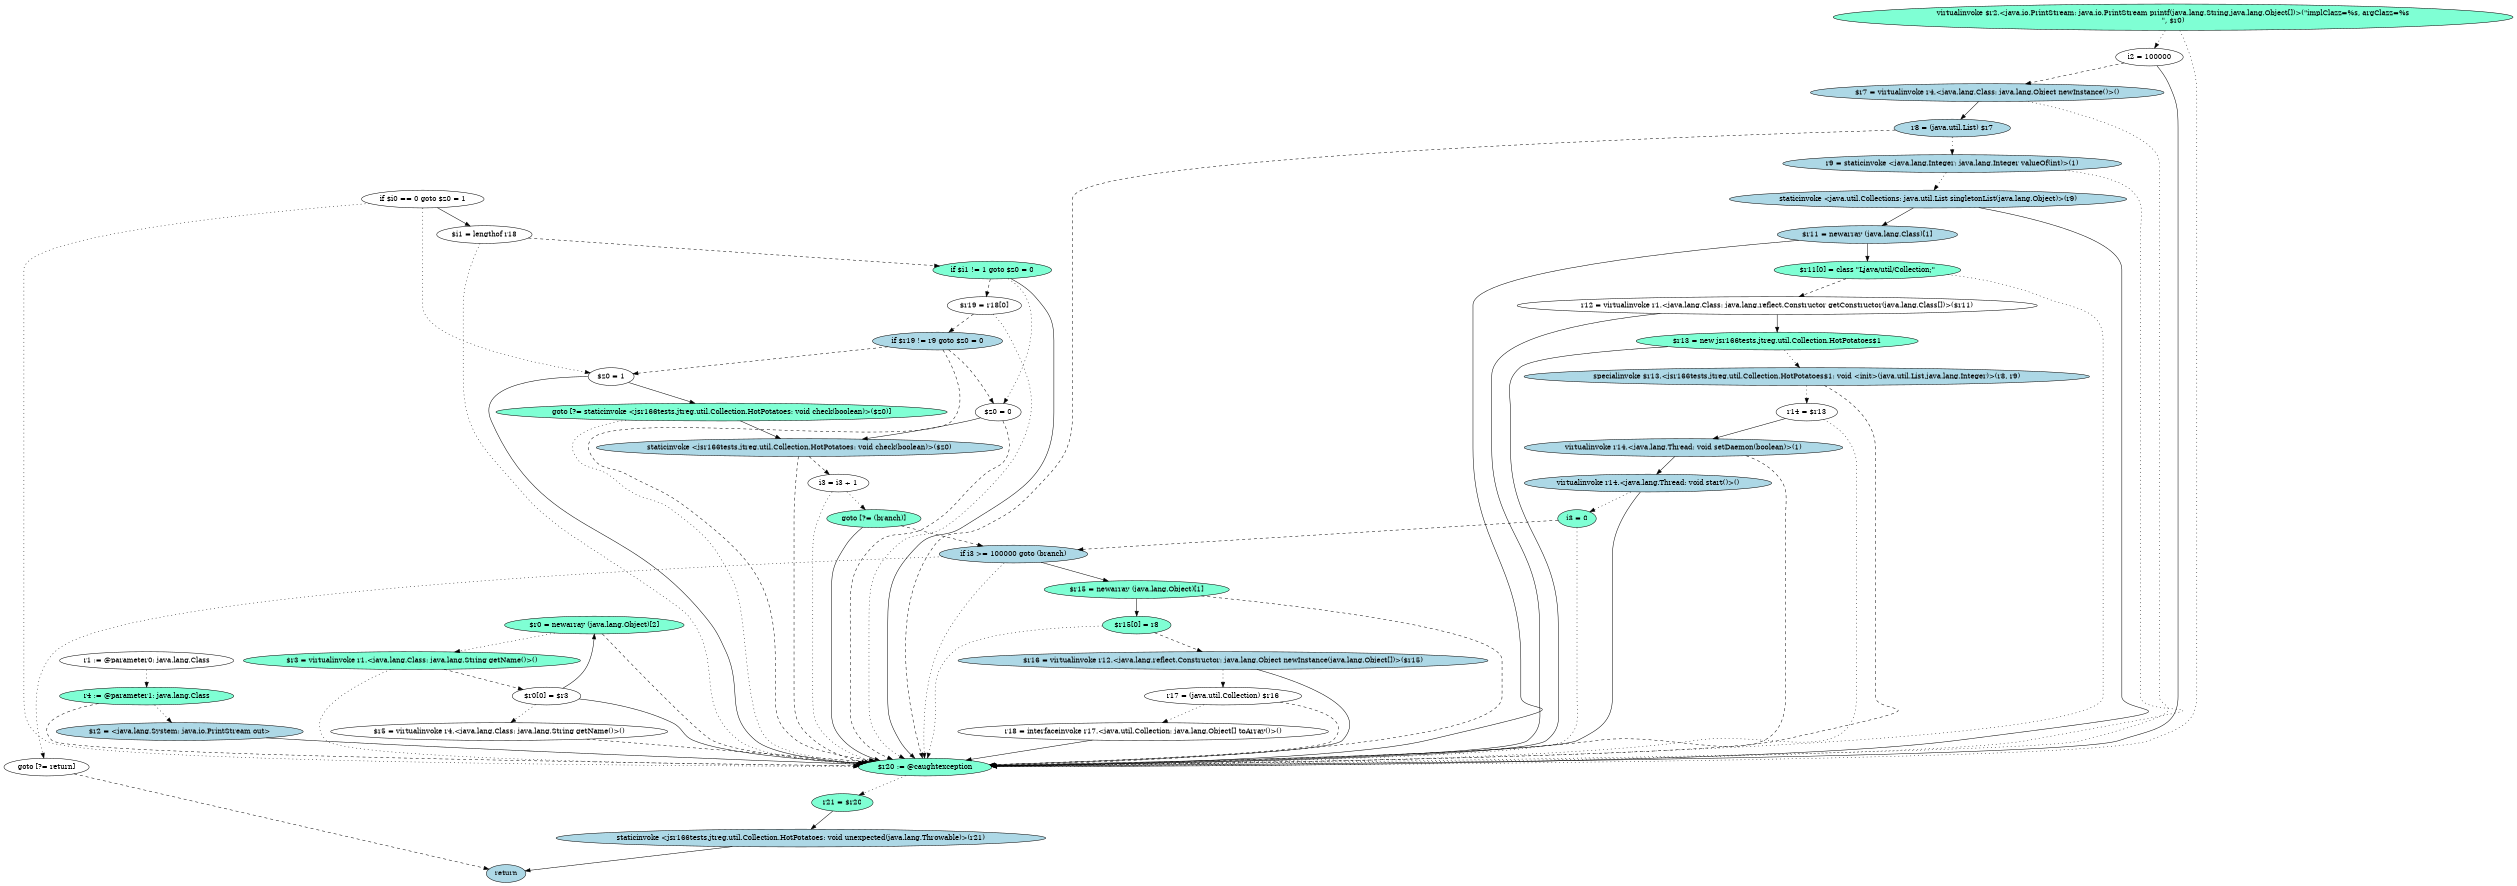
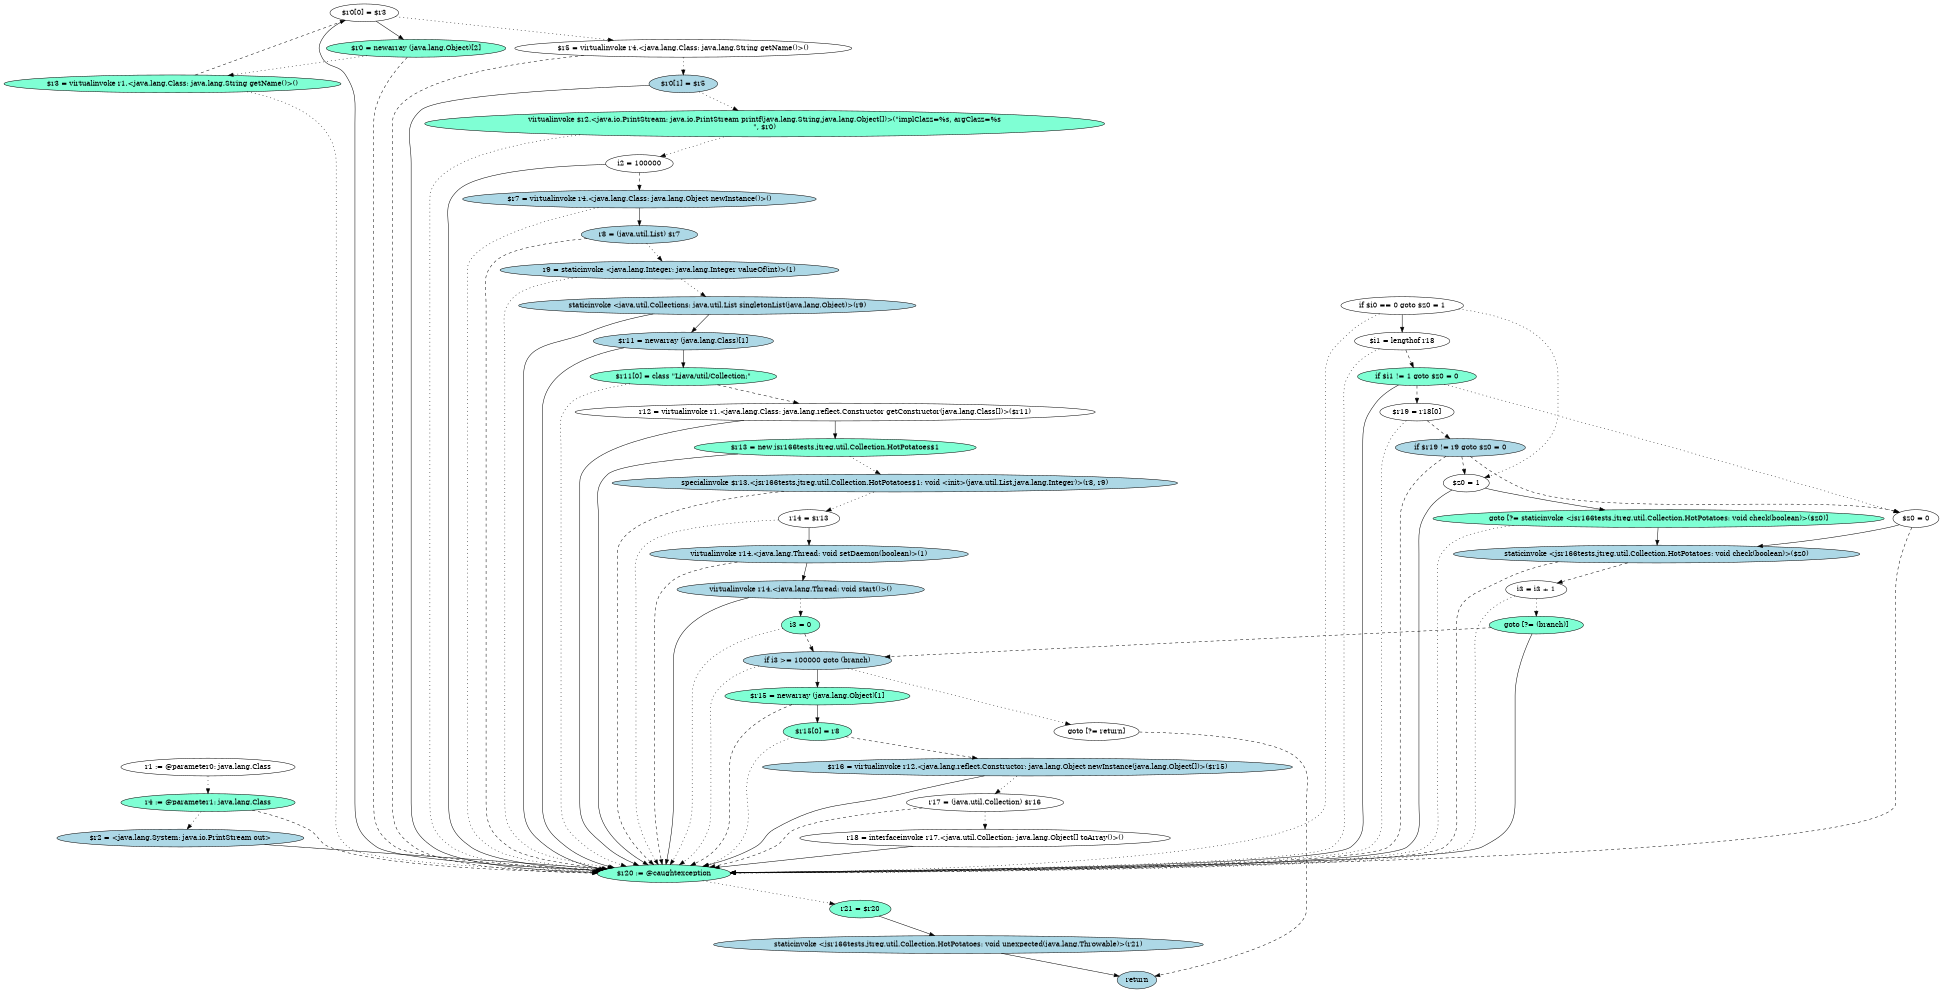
none -> (683, 84)
